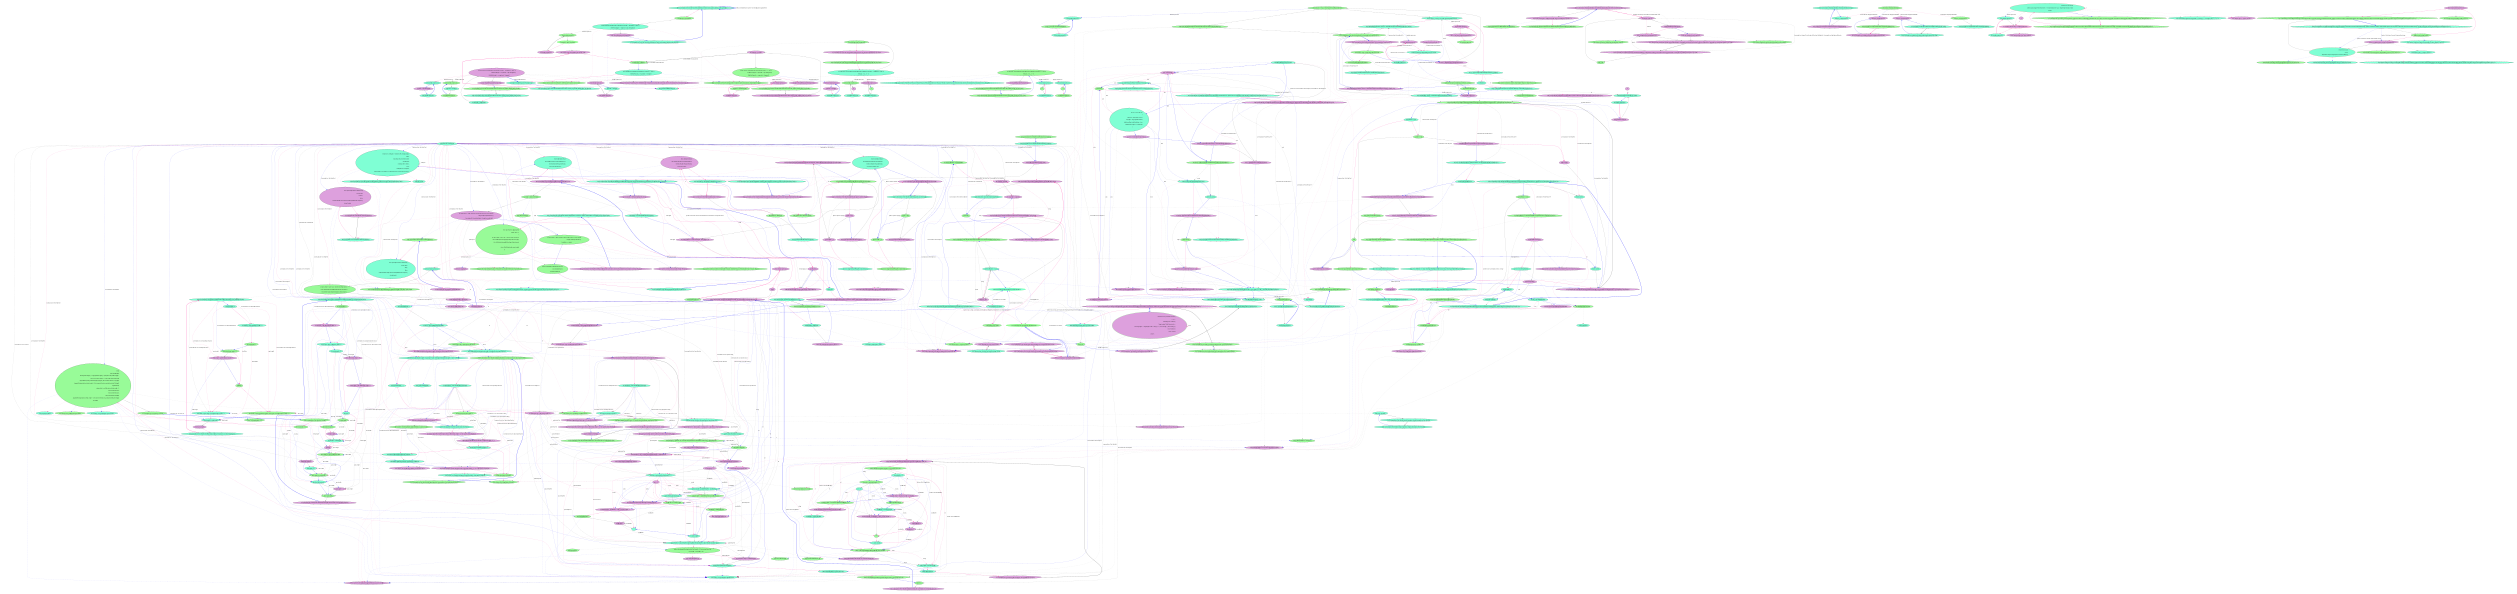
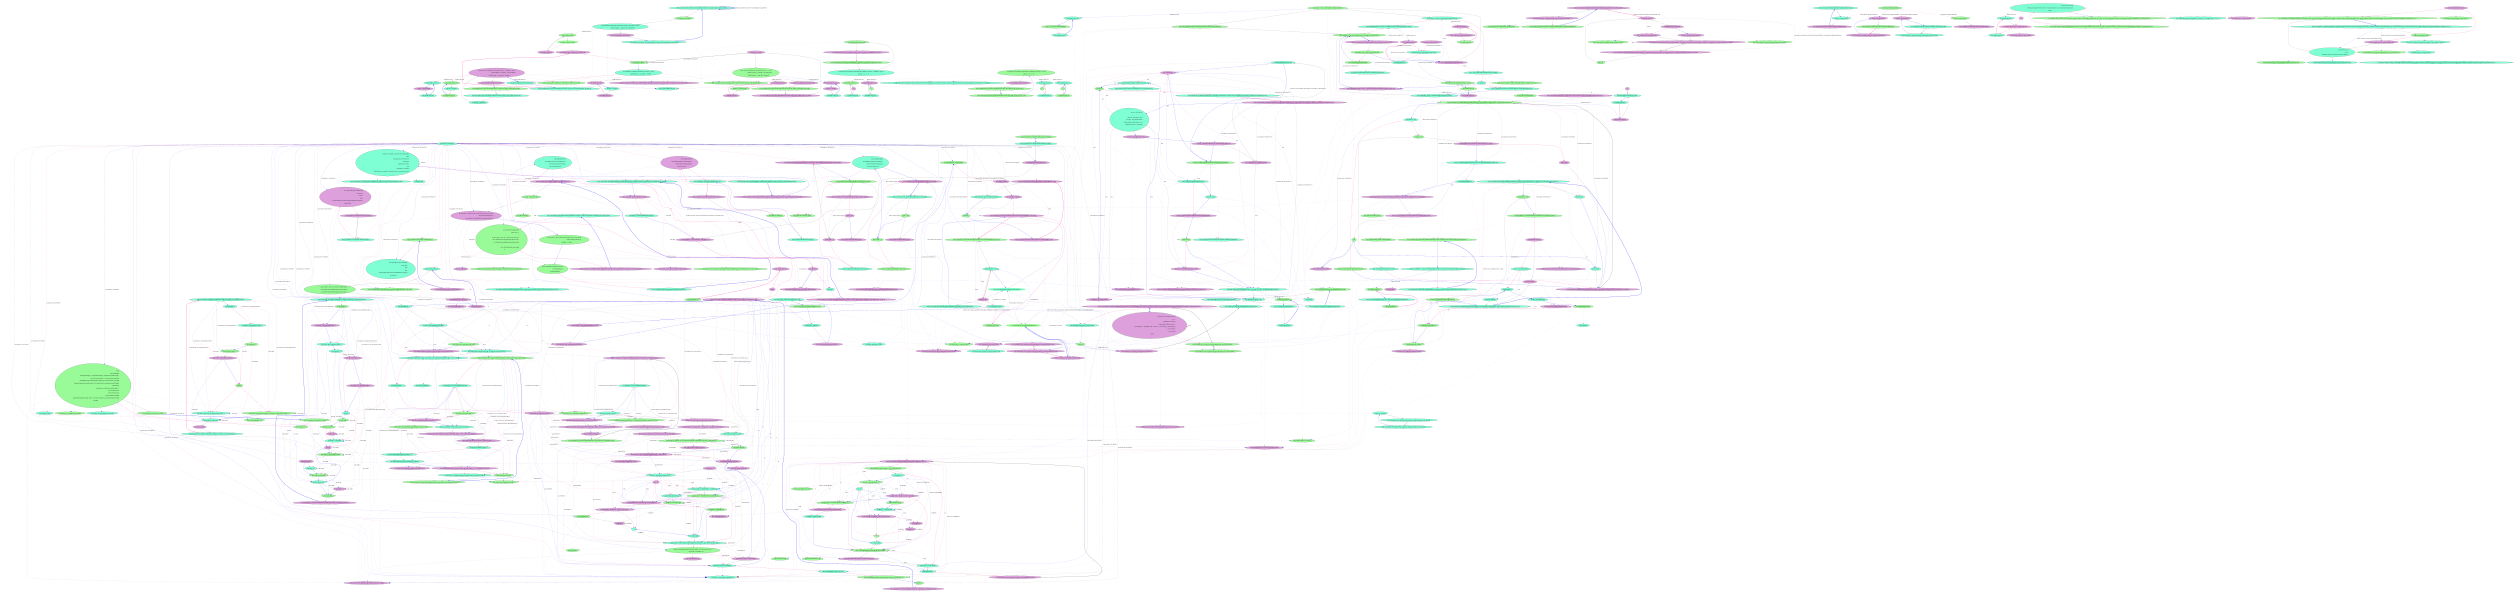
(1974, 27) -> (1974, 27)
(702, 420) -> (702, 420)
